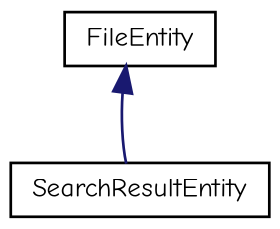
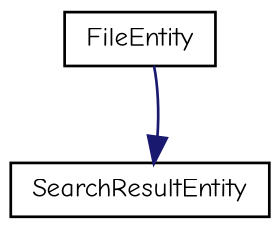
(122, 128) -> (158, 101)
